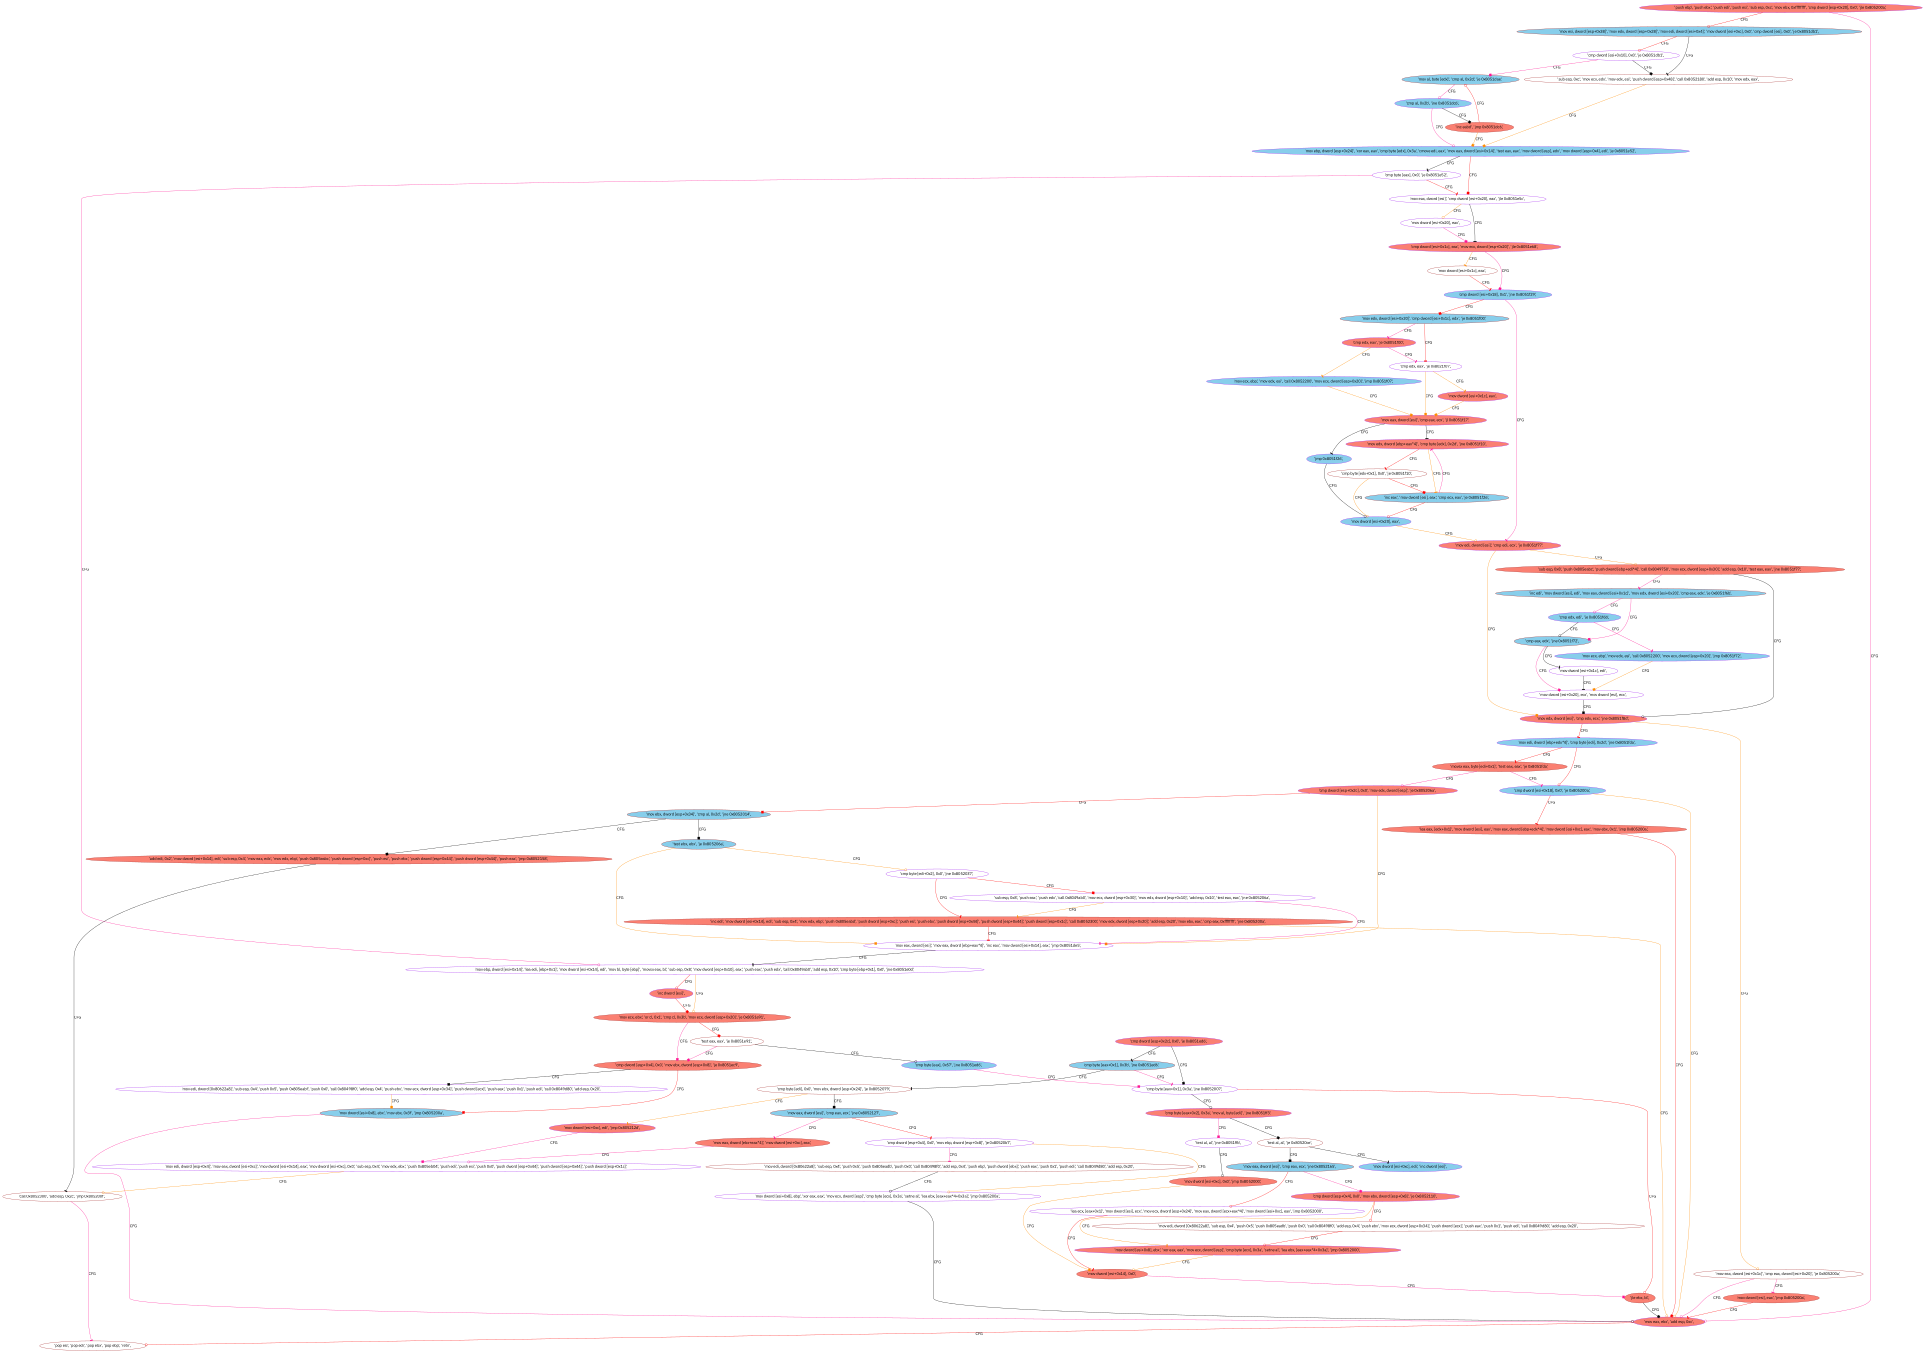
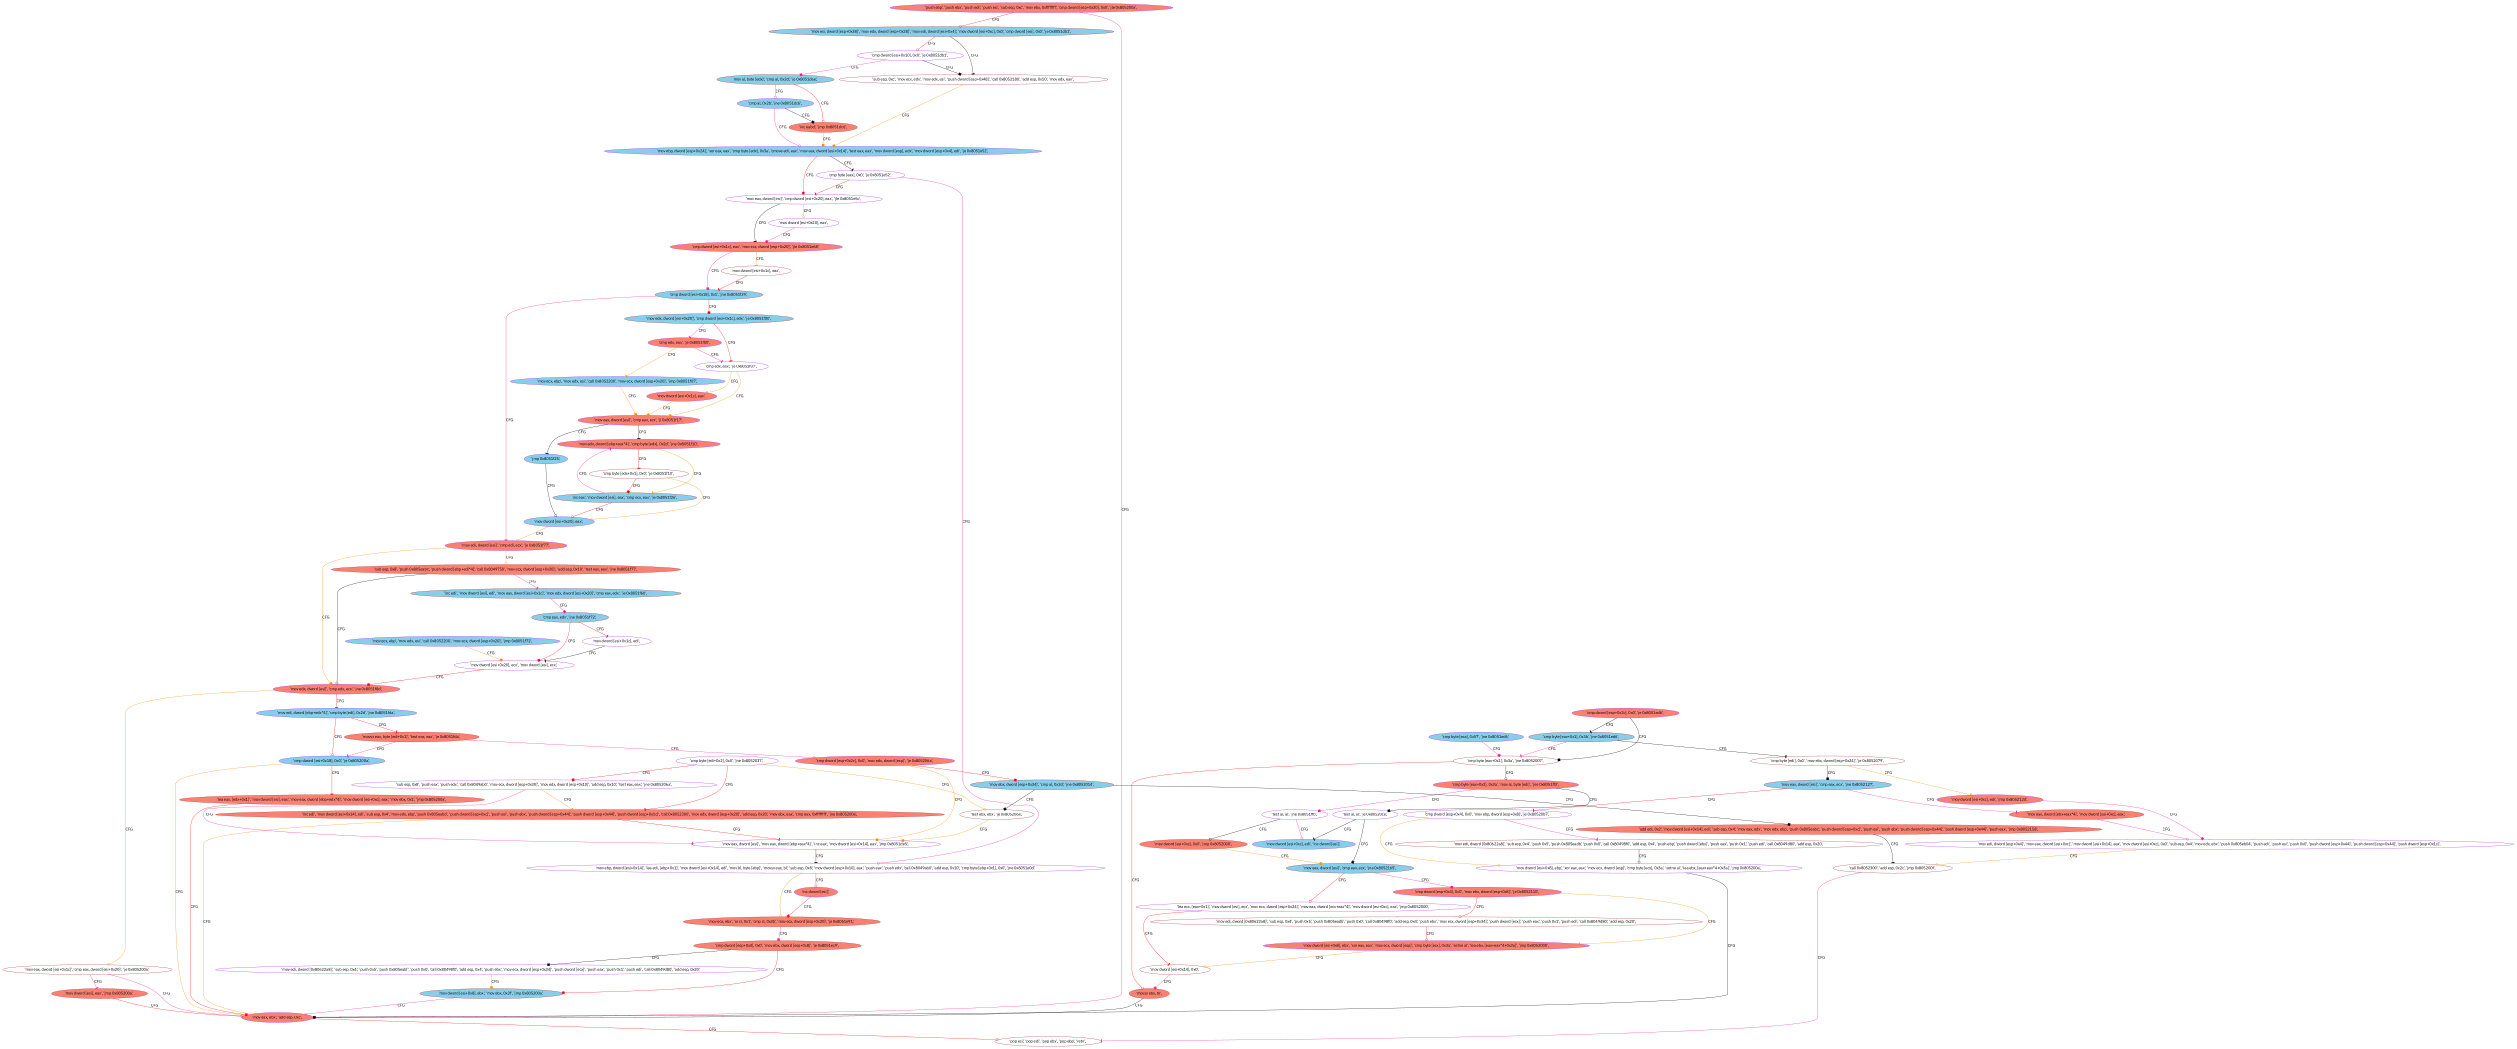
(1475, 103) -> (815, 97)
(1498, 295) -> (709, 295)
(1426, 367) -> (732, 367)
(1329, 459) -> (546, 459)
(1585, 617) -> none
(1544, 661) -> (593, 629)
(1537, 671) -> (562, 647)
(1583, 706) -> (427, 677)
none -> (1299, 828)
(699, 844) -> (997, 815)
(815, 859) -> (876, 778)
(727, 1041) -> none
(1185, 1089) -> (1506, 761)
(1290, 1143) -> (1365, 815)
(1058, 1200) -> (1270, 856)
(1112, 1274) -> (1175, 970)
(1640, 1298) -> (1149, 994)
(1721, 1310) -> (176, 1011)
